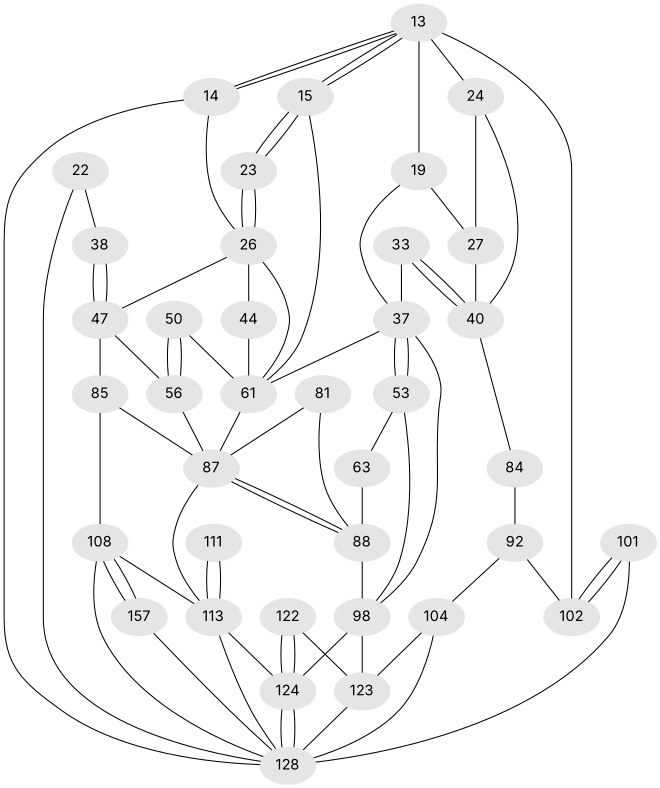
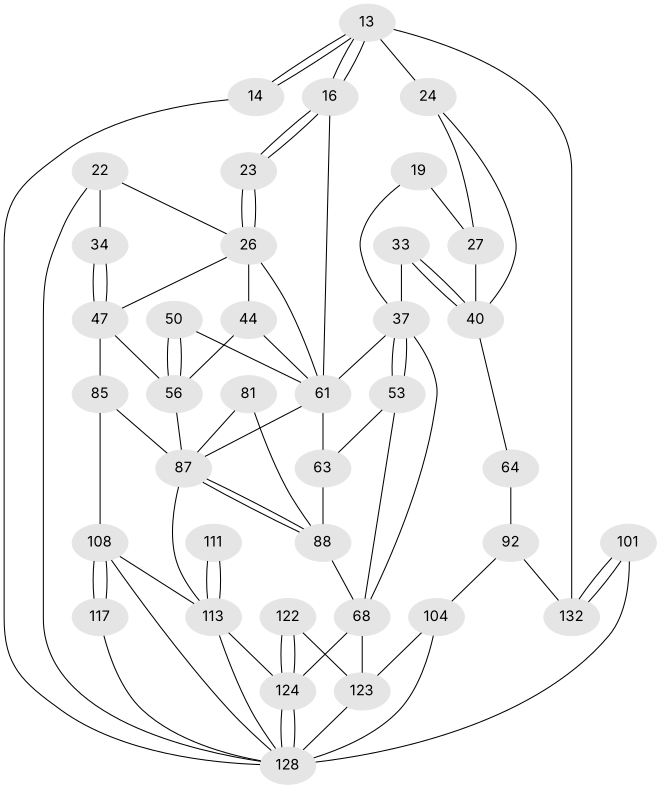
(305, 97) -> (330, 97)
(419, 97) -> none
(208, 176) -> (174, 208)
(100, 246) -> (100, 246)
none -> (212, 357)
none -> (323, 431)
(515, 469) -> (511, 469)
(139, 617) -> (100, 617)
(362, 617) -> (362, 617)
(572, 617) -> (572, 617)
